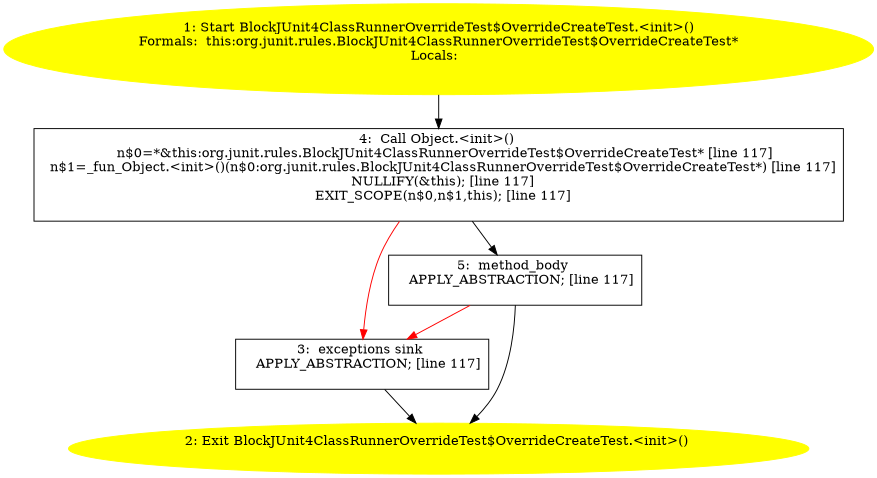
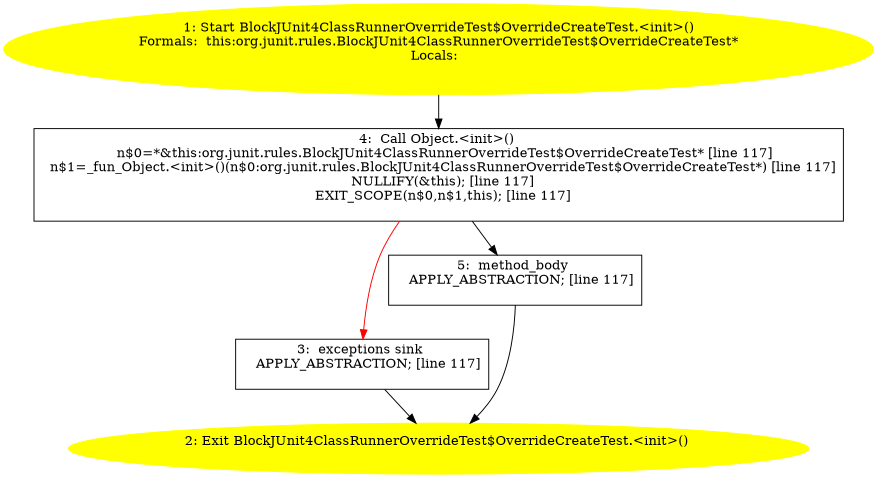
(443, 320) -> none
